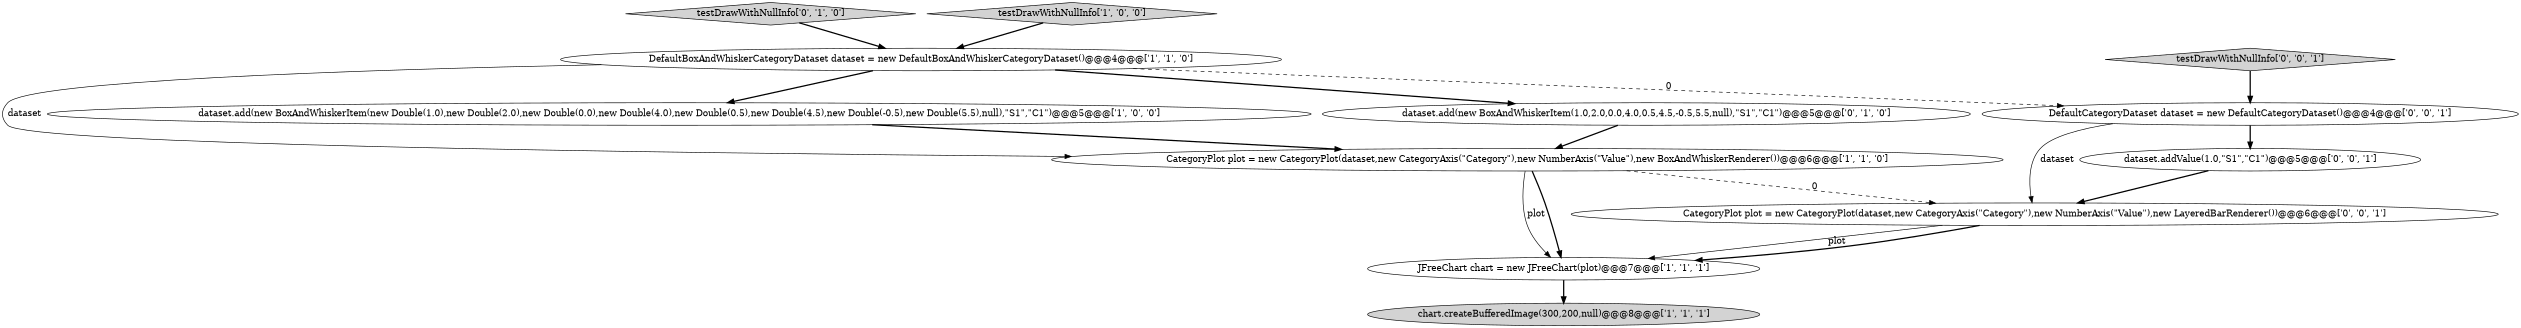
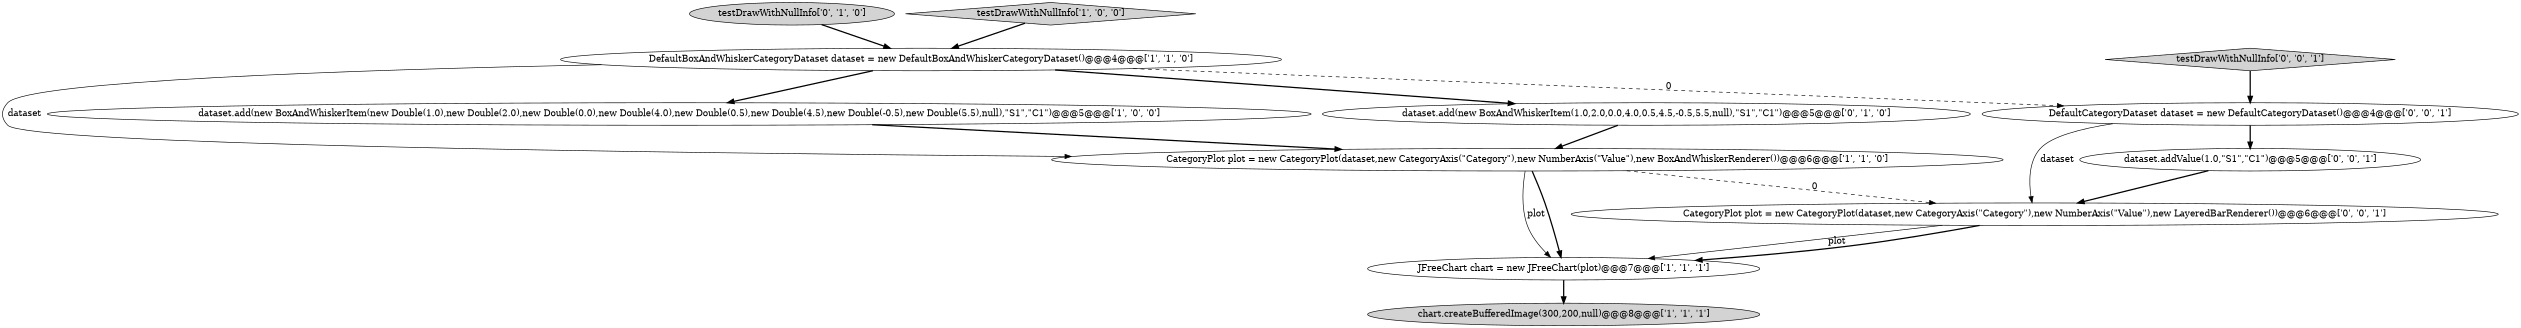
(771, 14) -> (792, 14)
